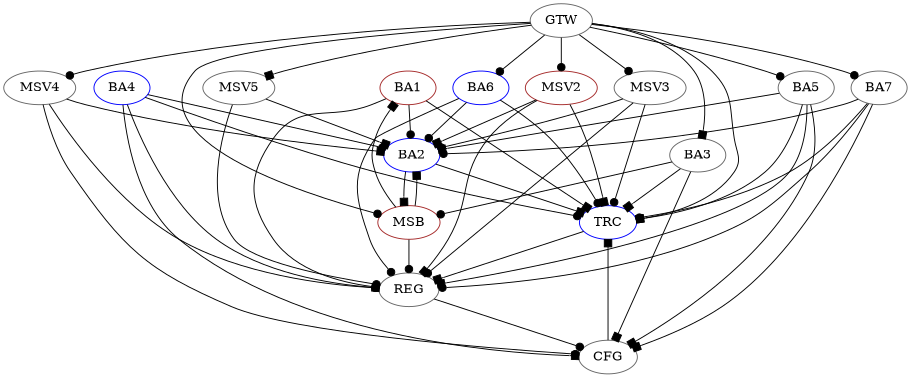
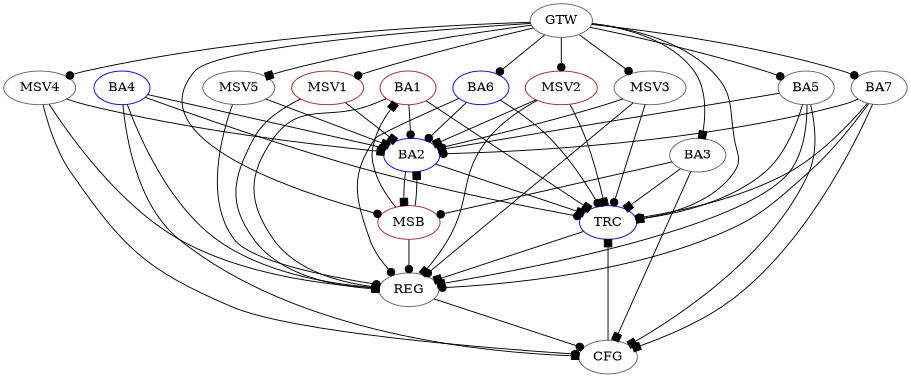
none -> (328, 88)
